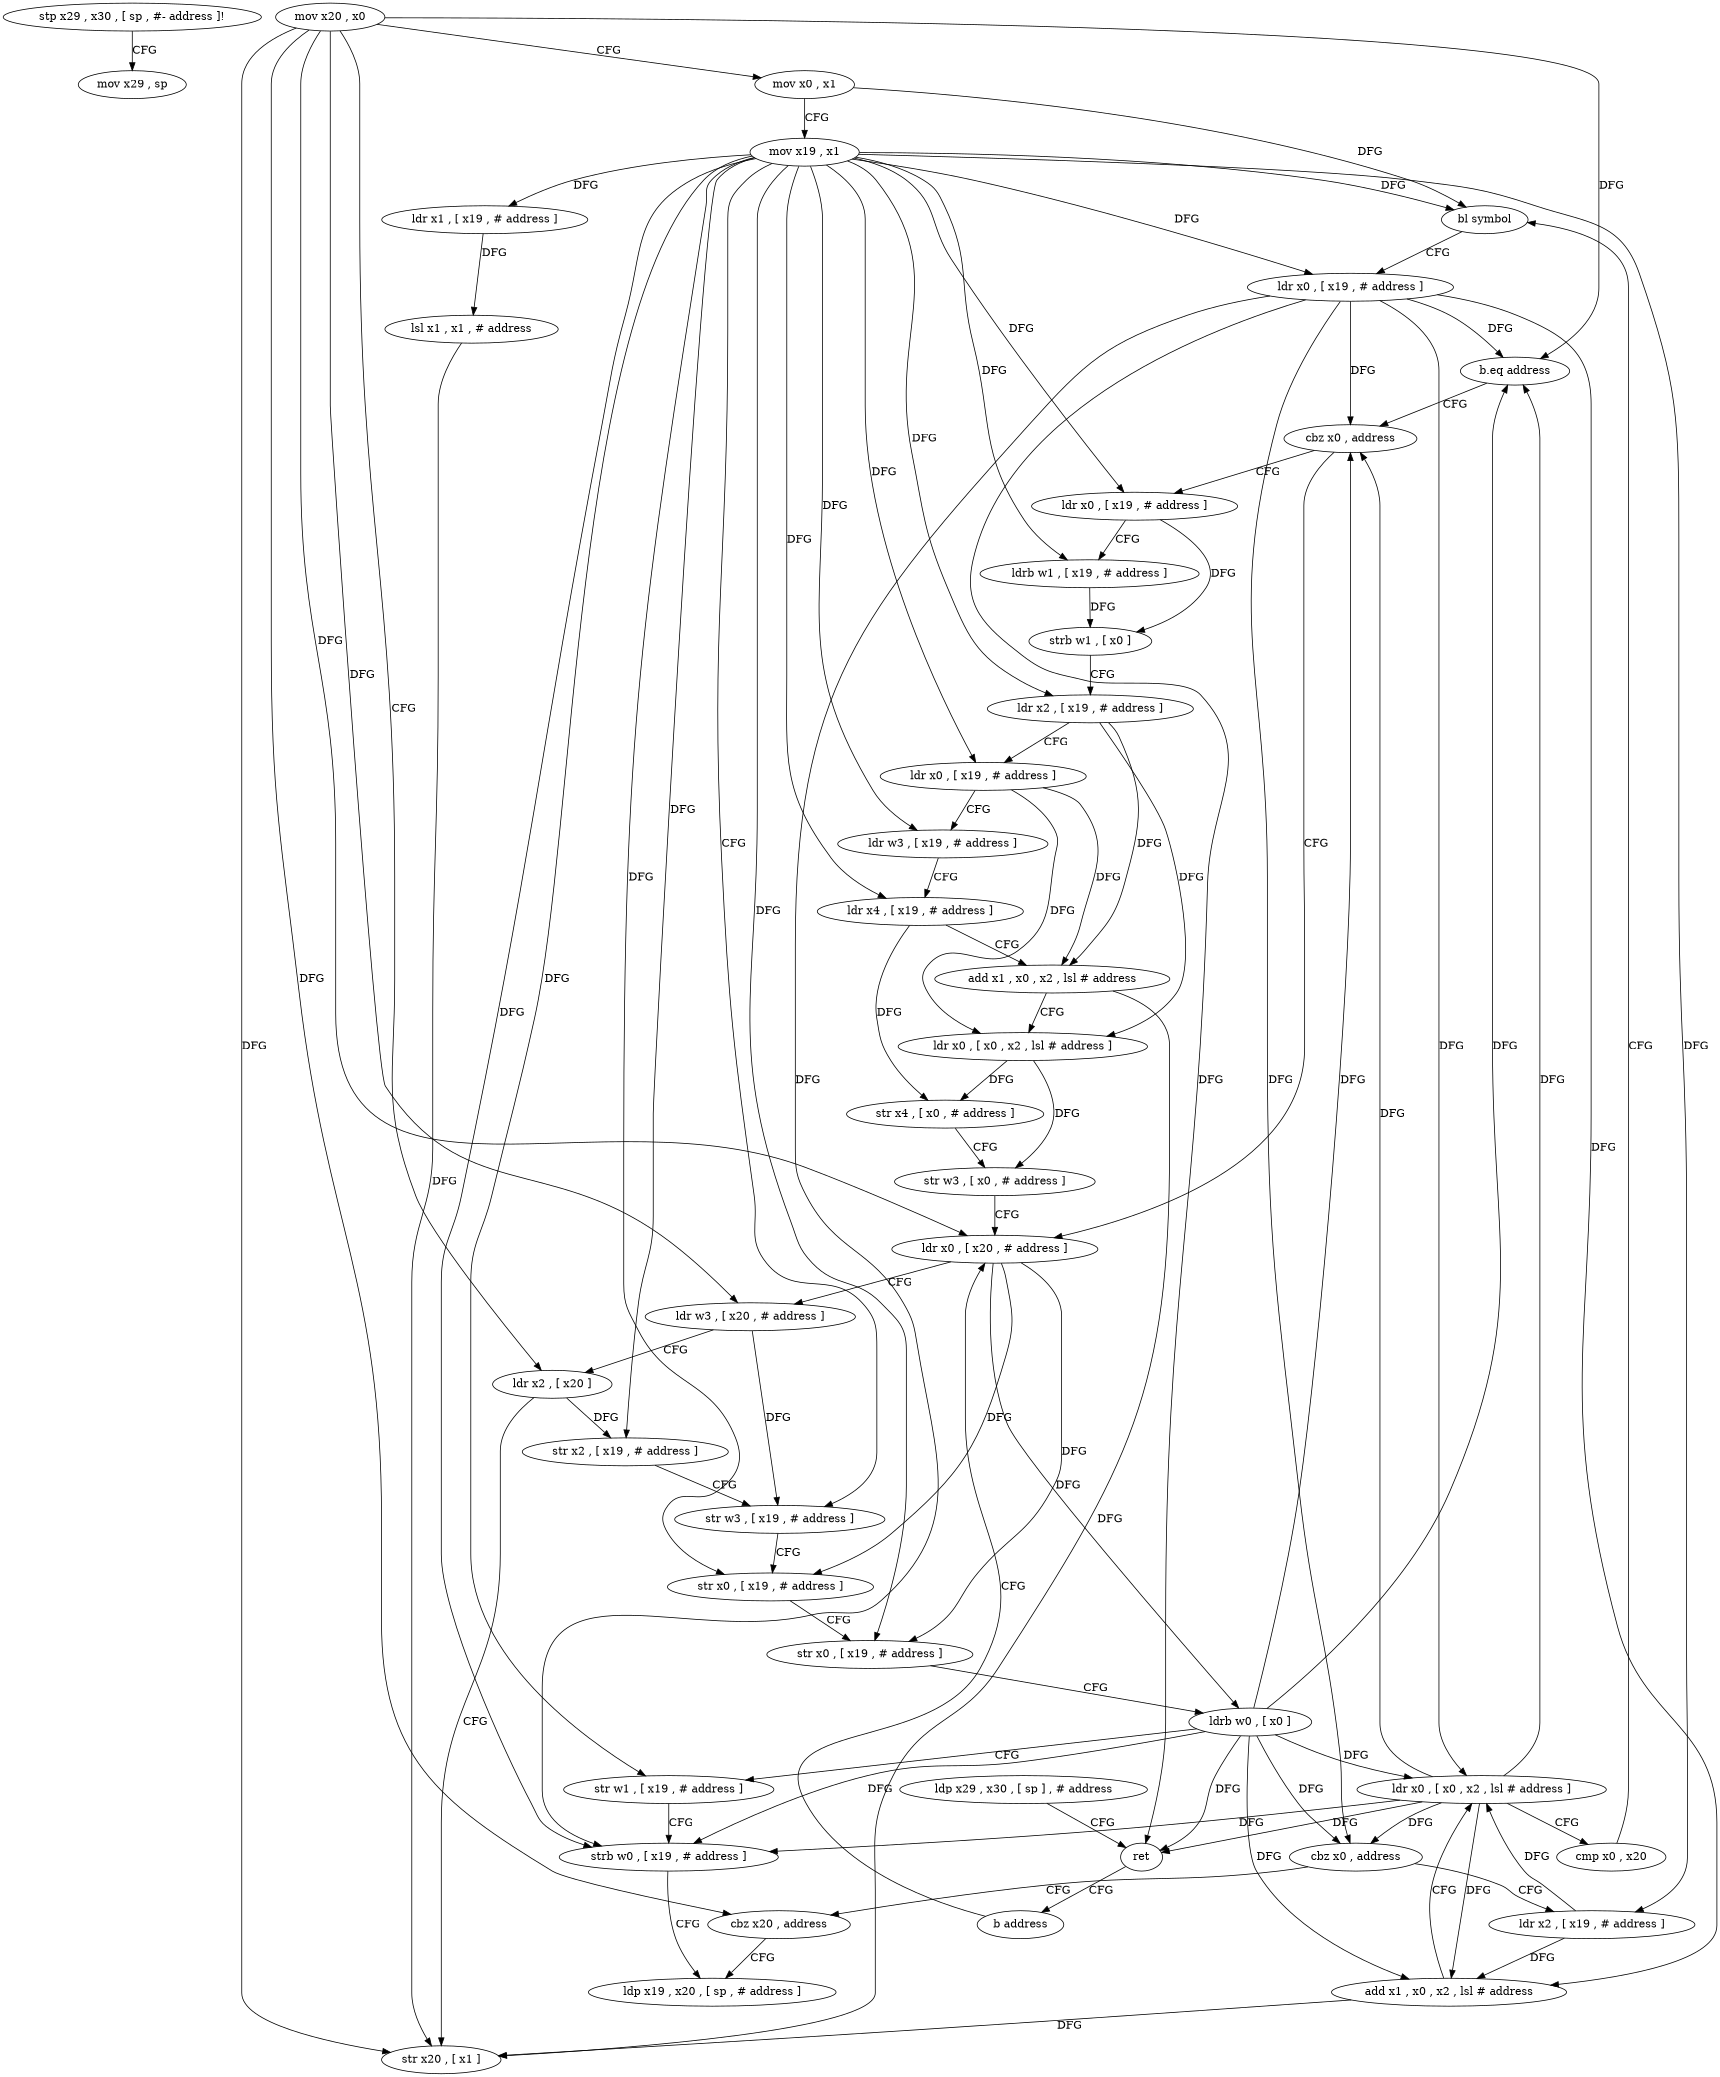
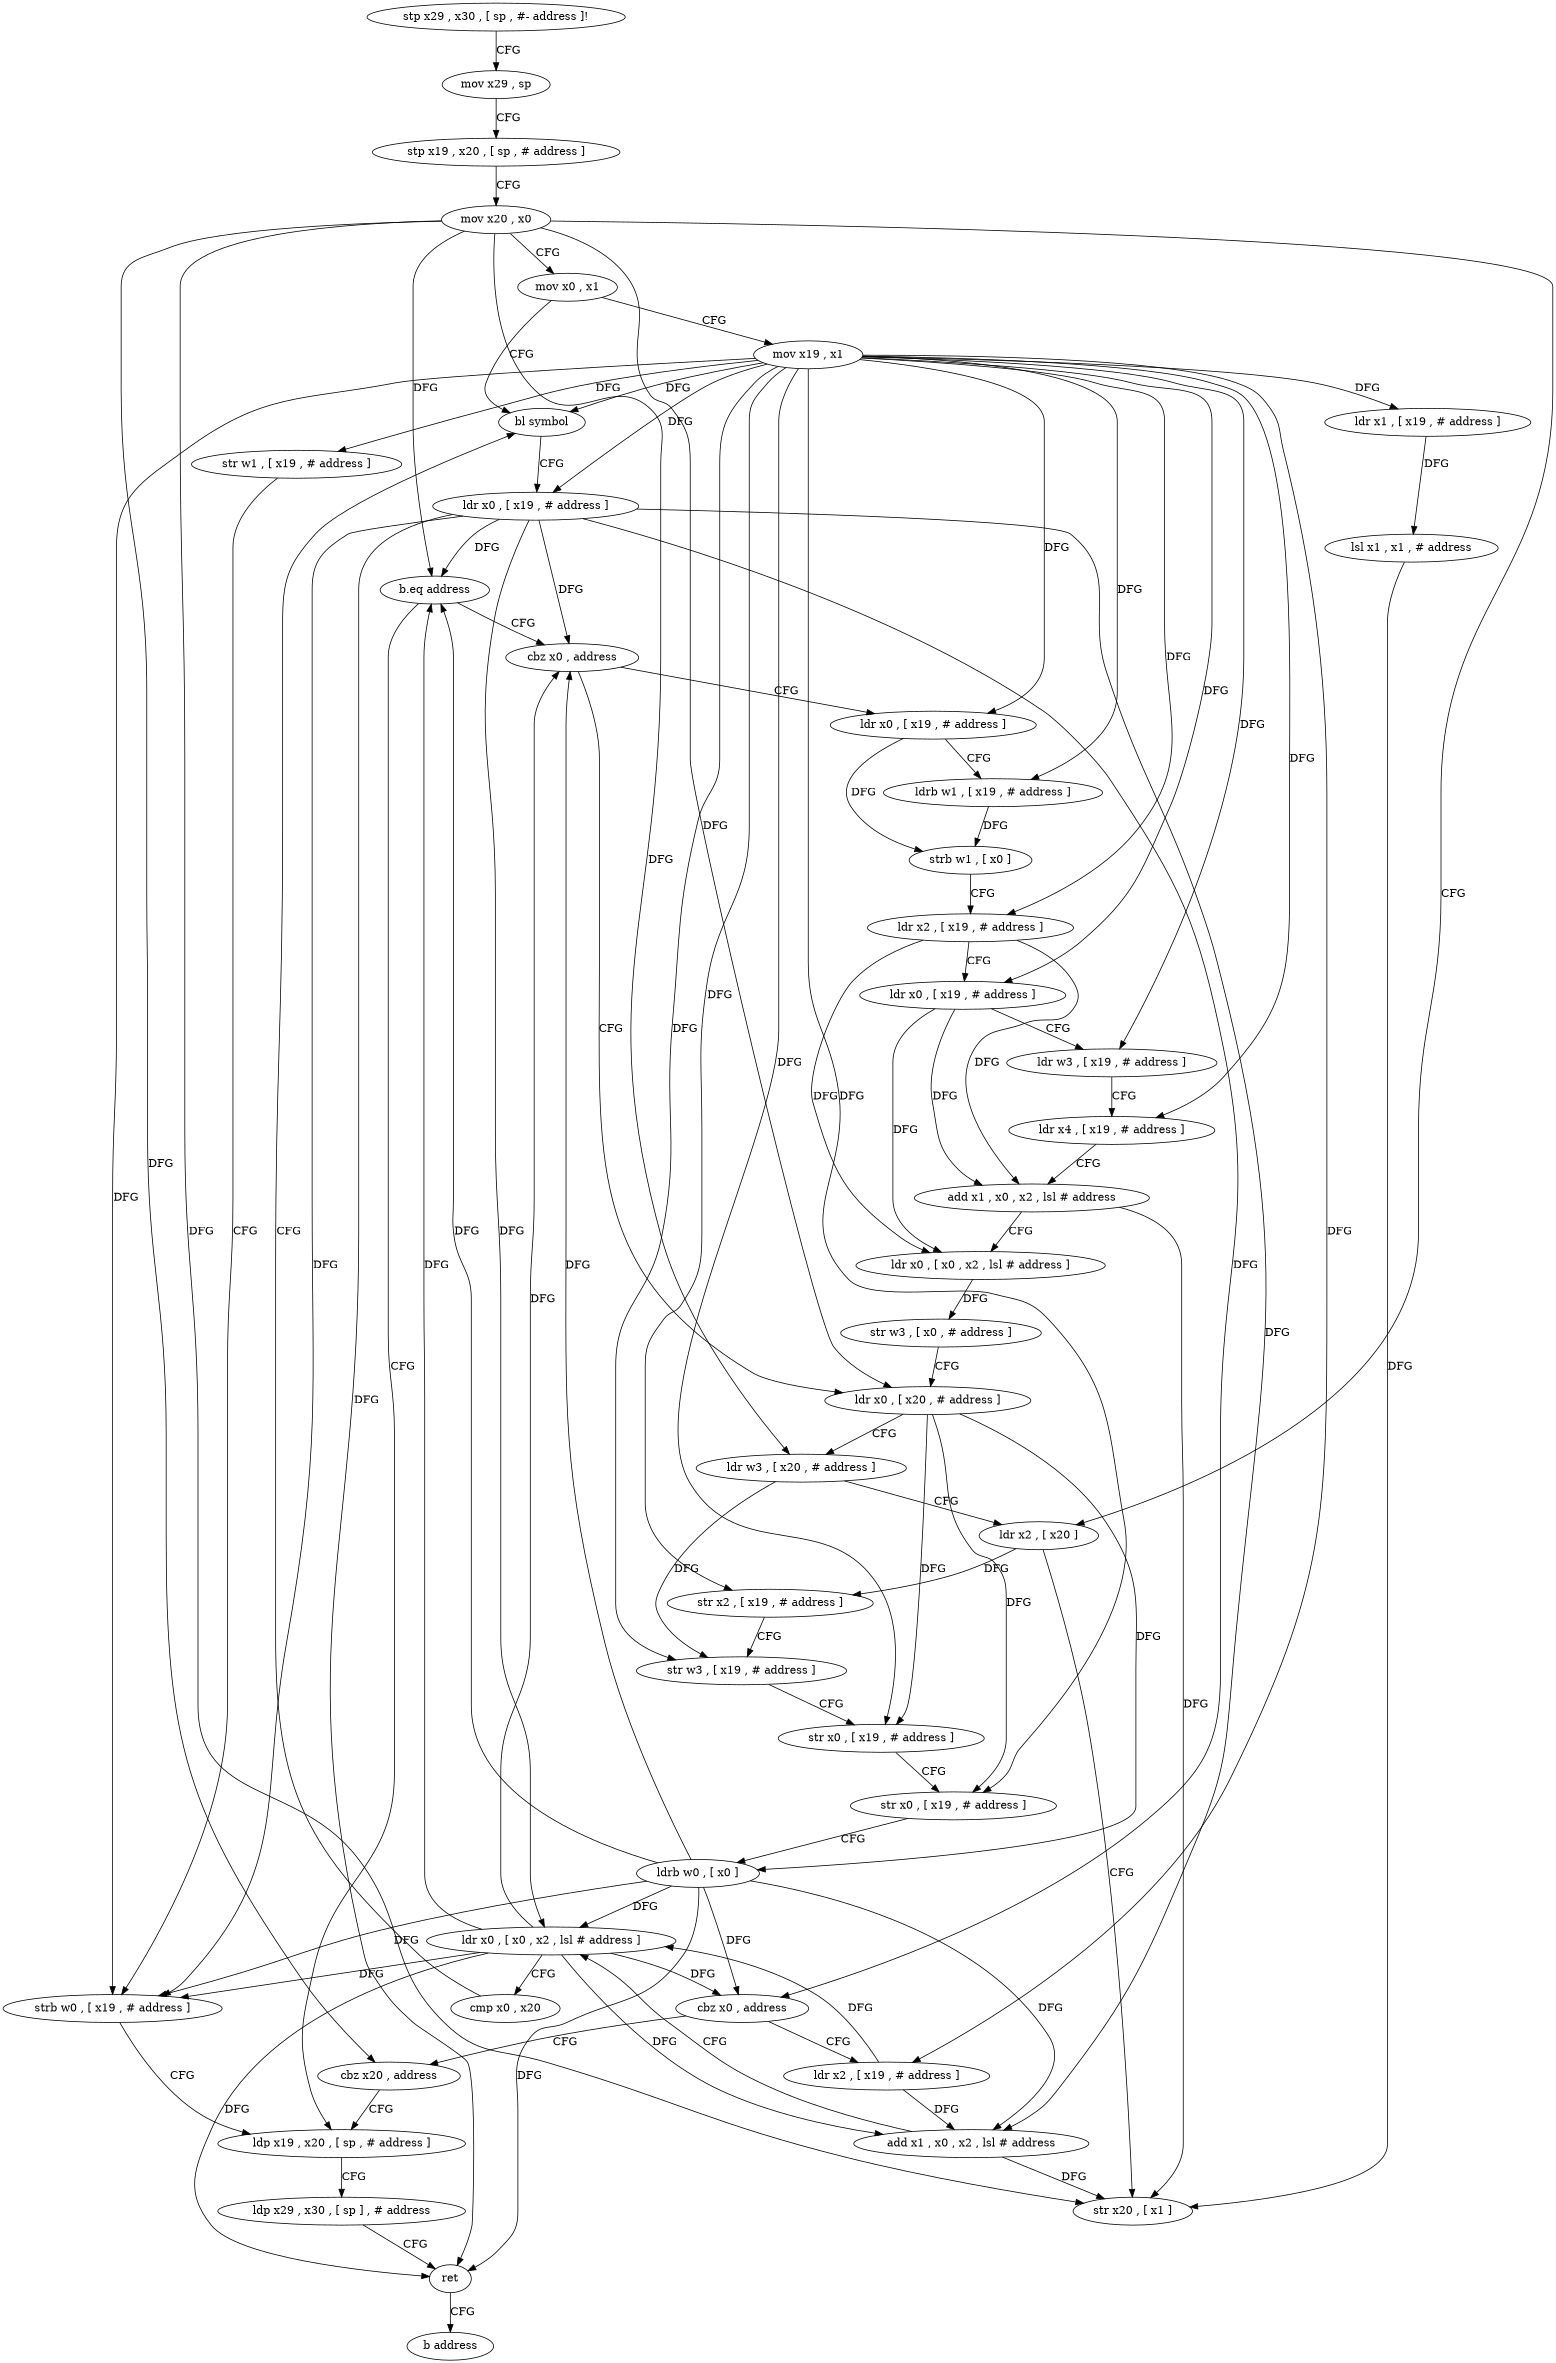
none -> (496, 152)
(1370, 152) -> (522, 355)
(734, 844) -> (685, 1029)
(945, 1114) -> none
none -> (390, 1371)
(962, 1690) -> none
(975, 1754) -> none
none -> (342, 2173)
